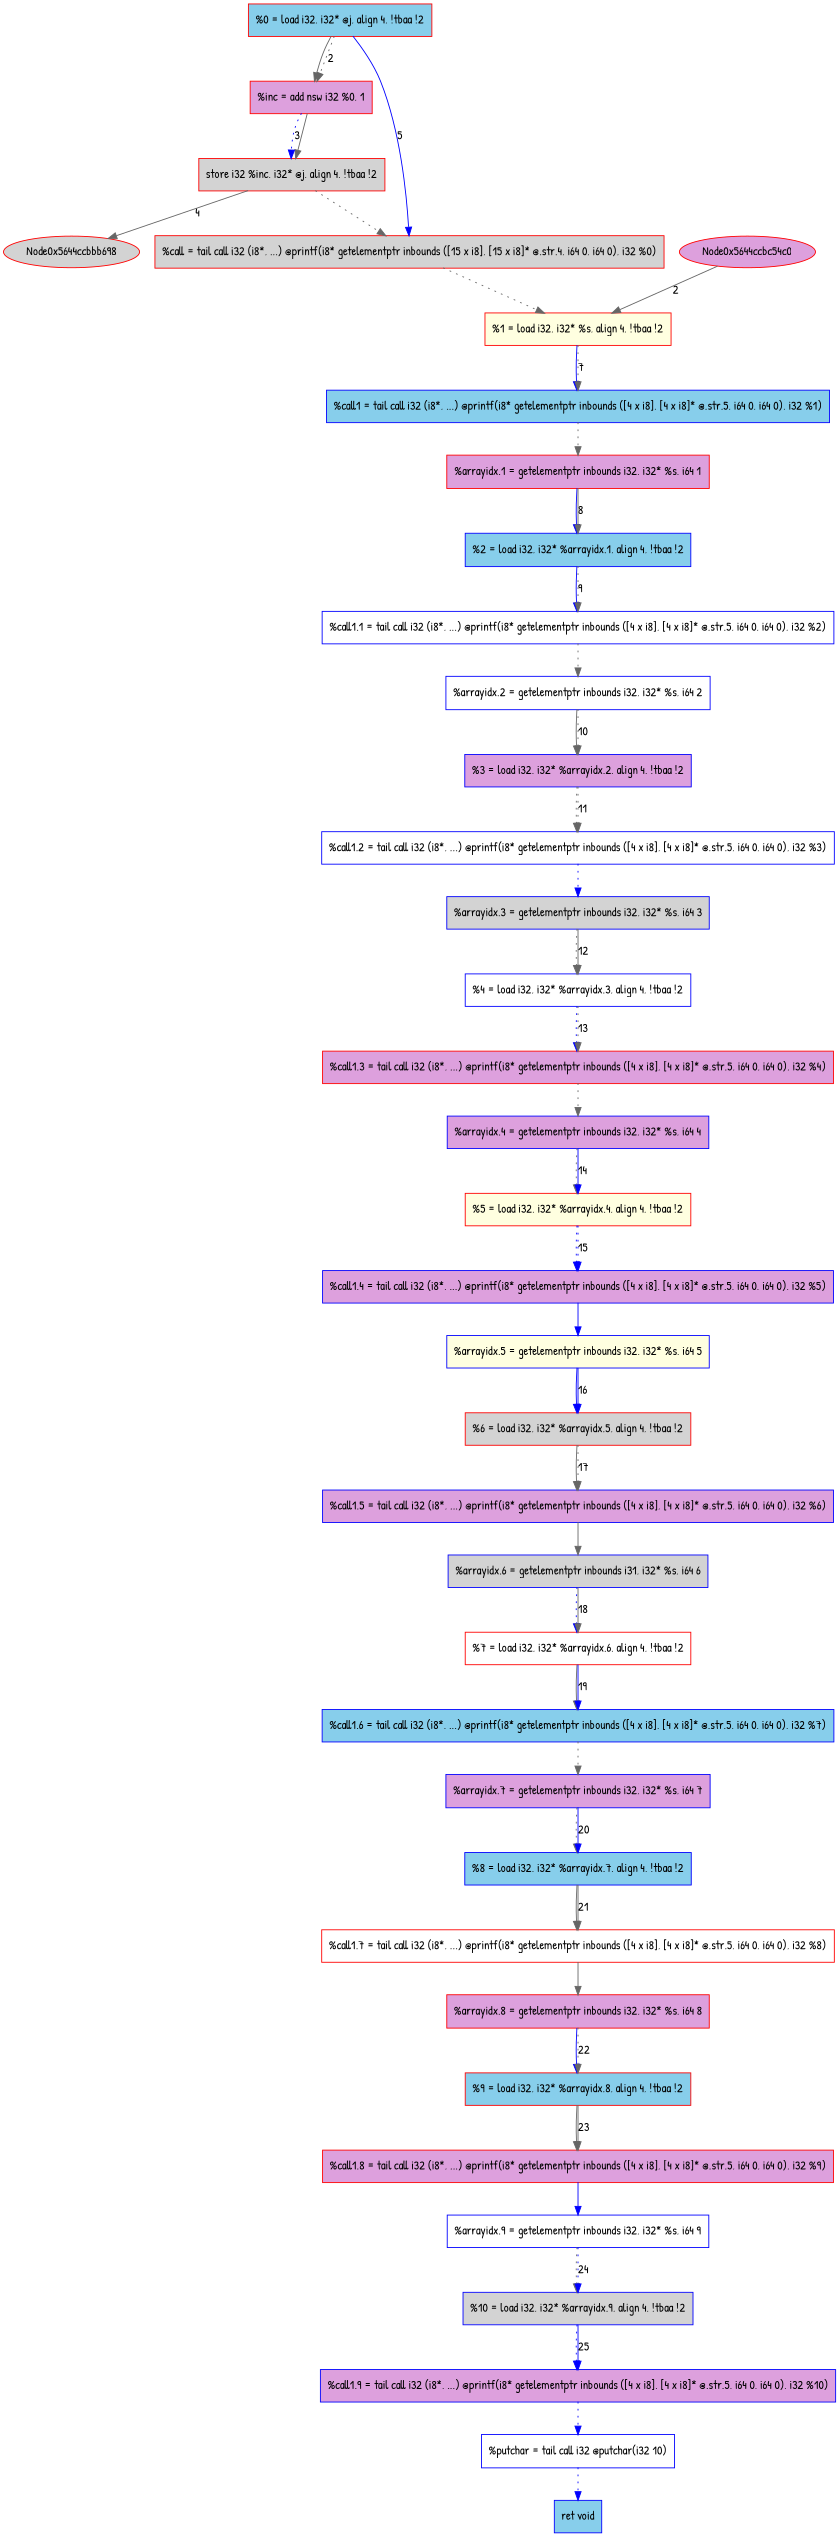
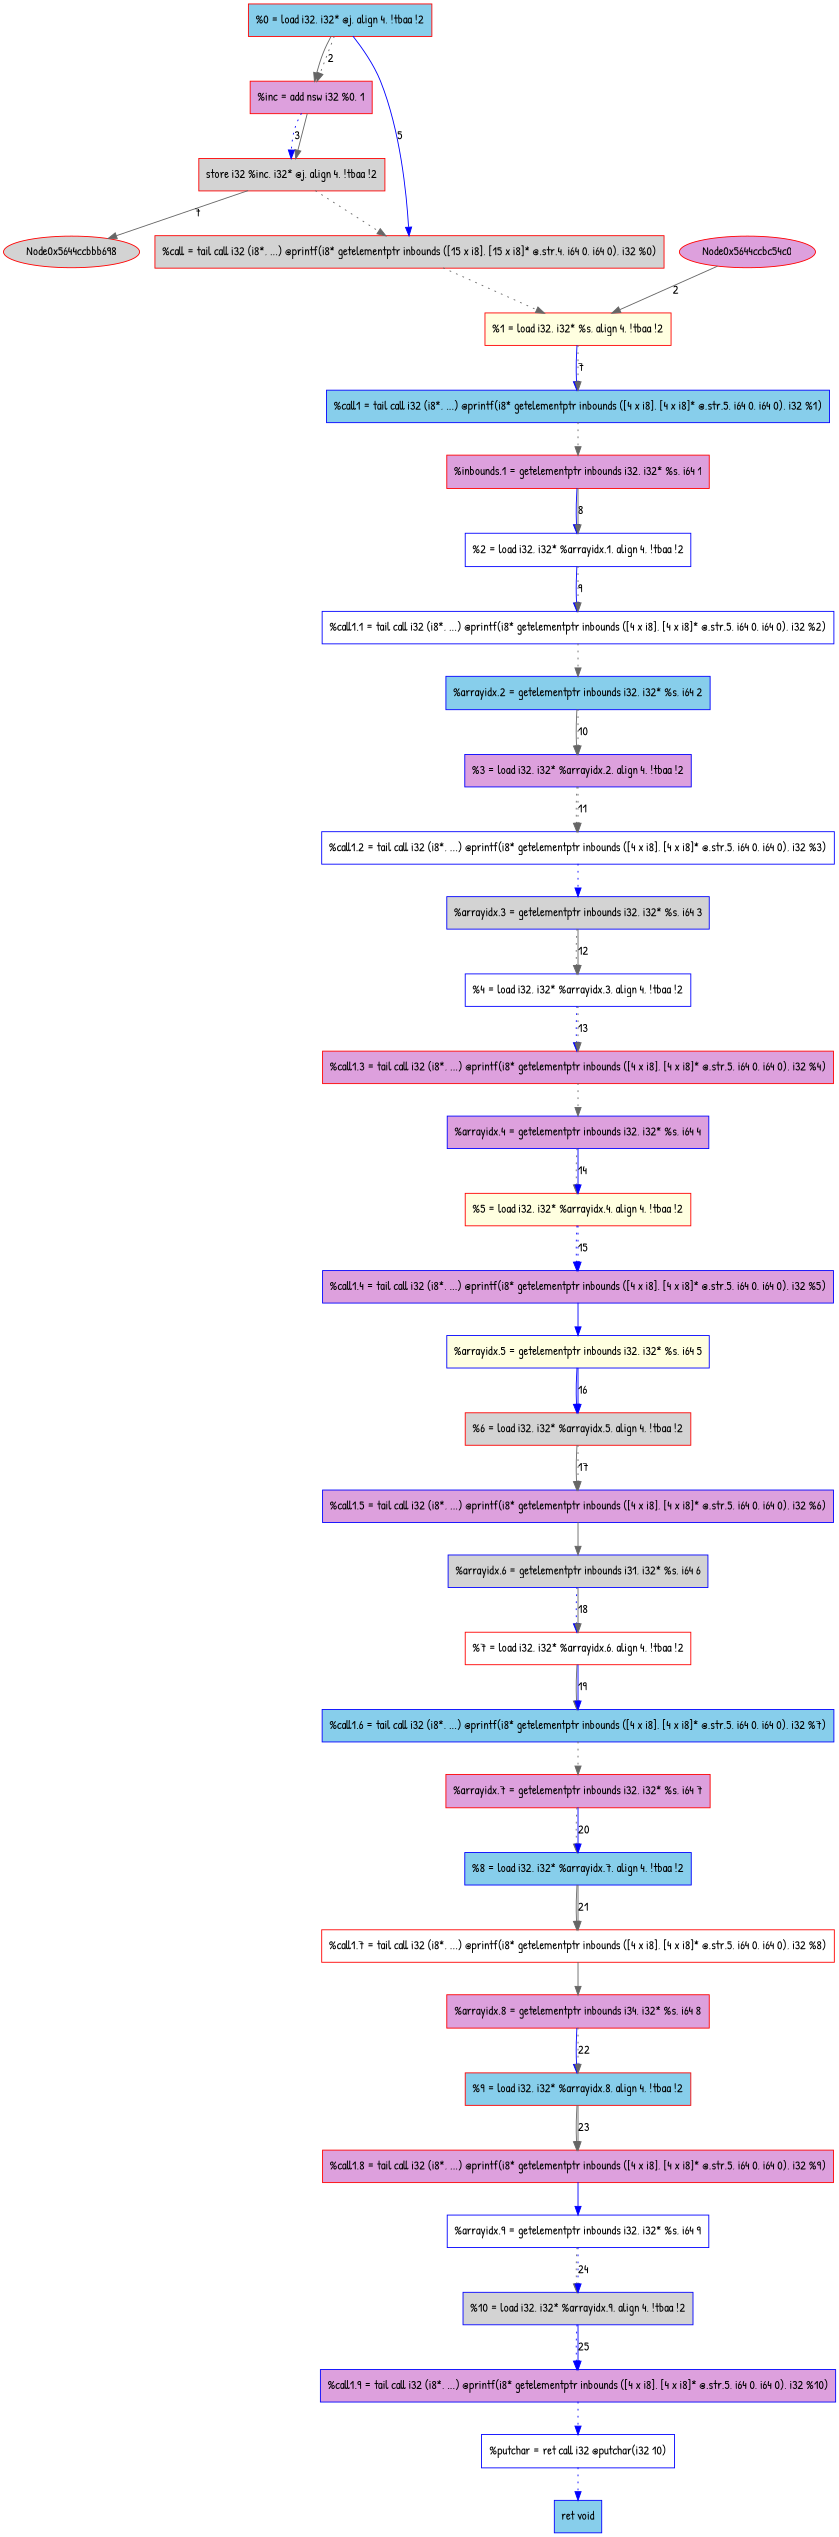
(198, 213) -> (198, 213)
(578, 472) -> (578, 472)
(578, 550) -> (578, 550)
(578, 693) -> (578, 693)
(578, 1791) -> (578, 1791)
(578, 2011) -> (578, 2011)
(578, 2451) -> (578, 2451)
